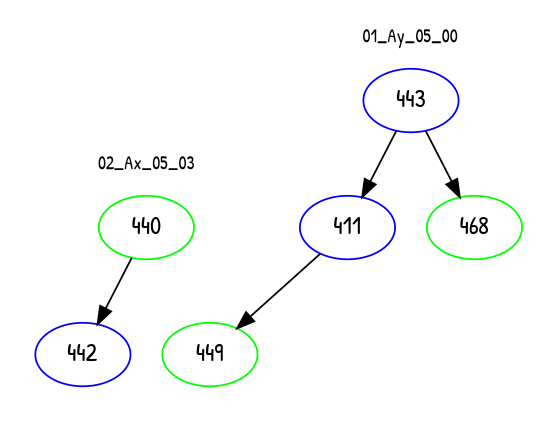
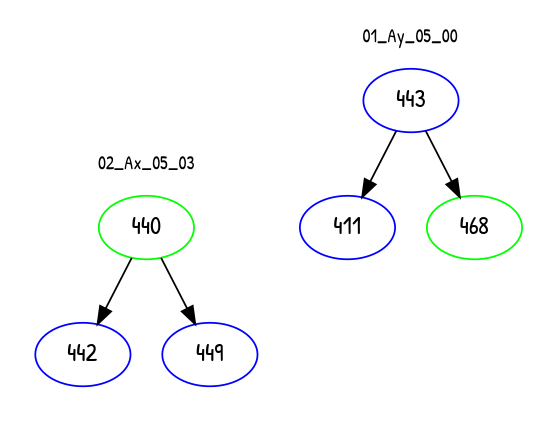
(285, 285) -> (174, 283)
(210, 355) -> (210, 355)
